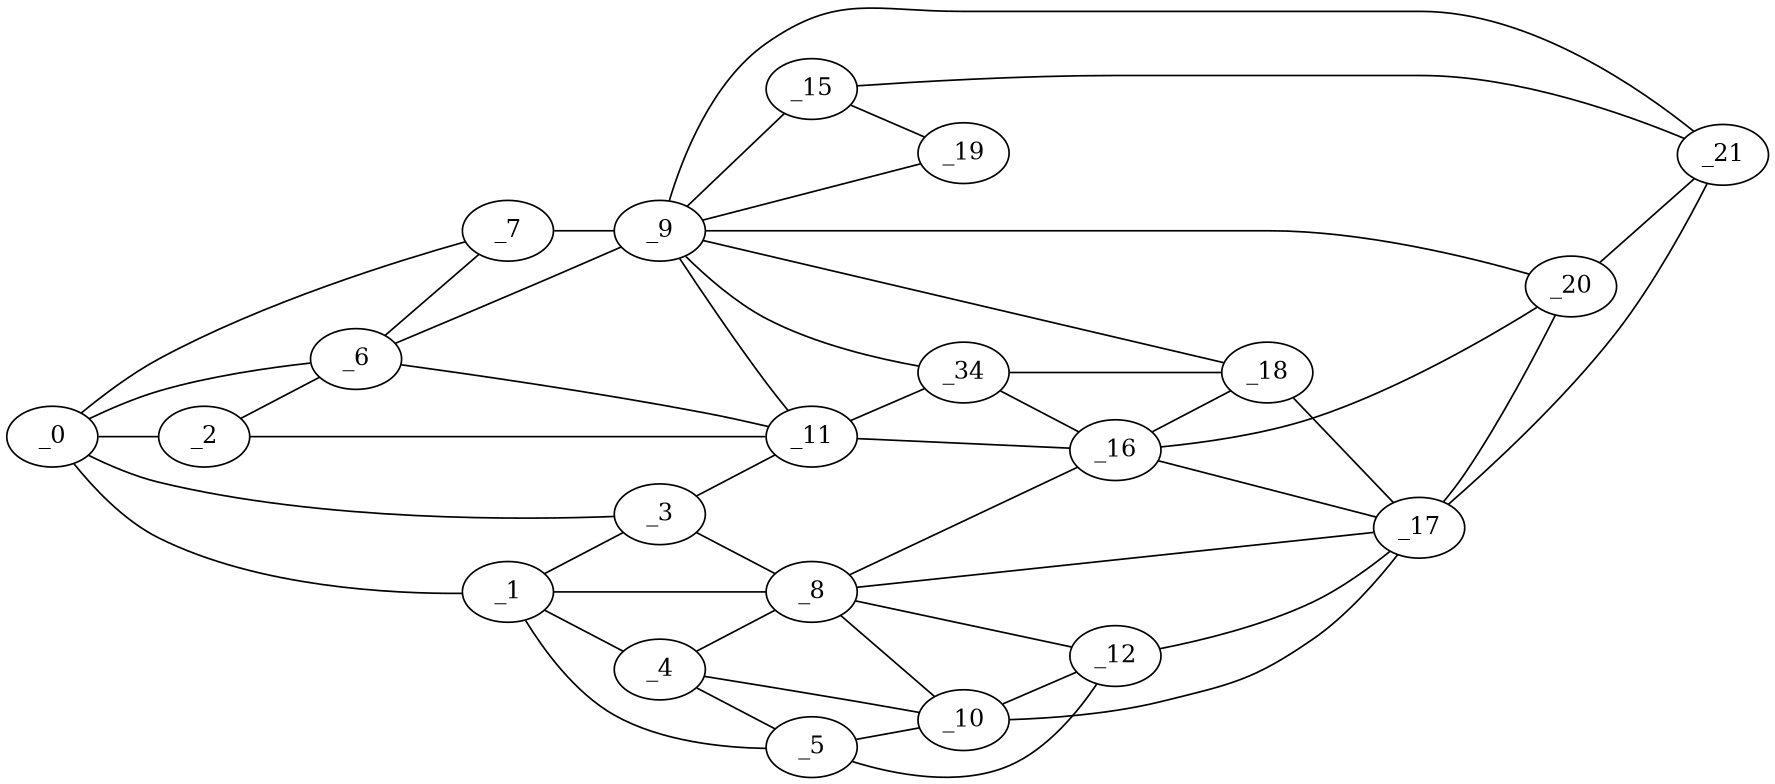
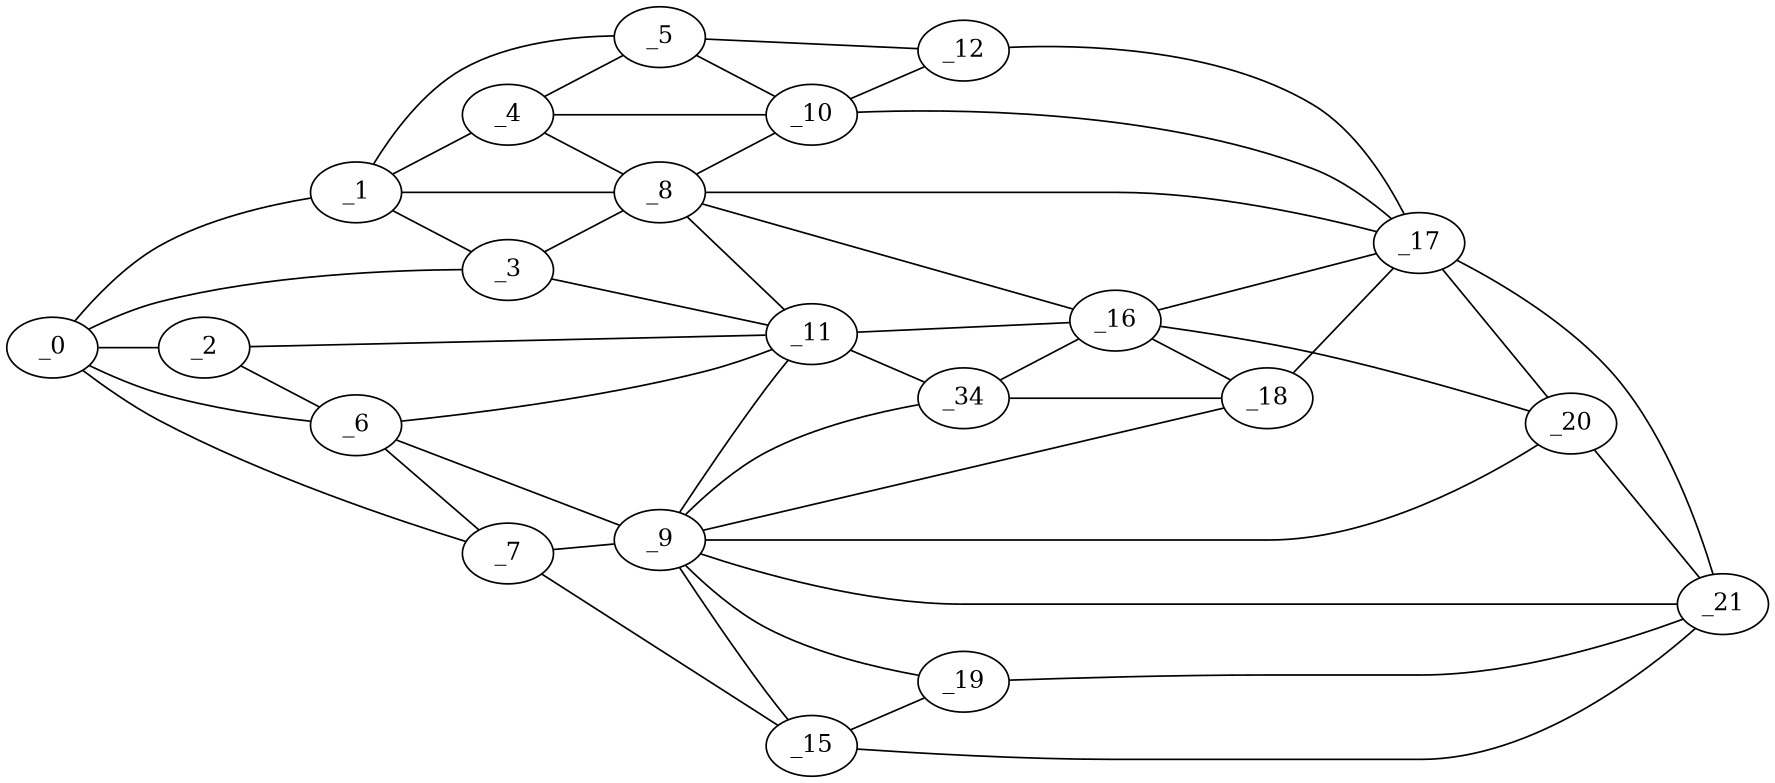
(964, 624) -> (736, 263)
none -> (660, 650)
none -> (1350, 675)
